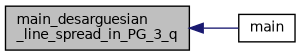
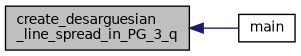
(97, 28) -> (97, 28)
